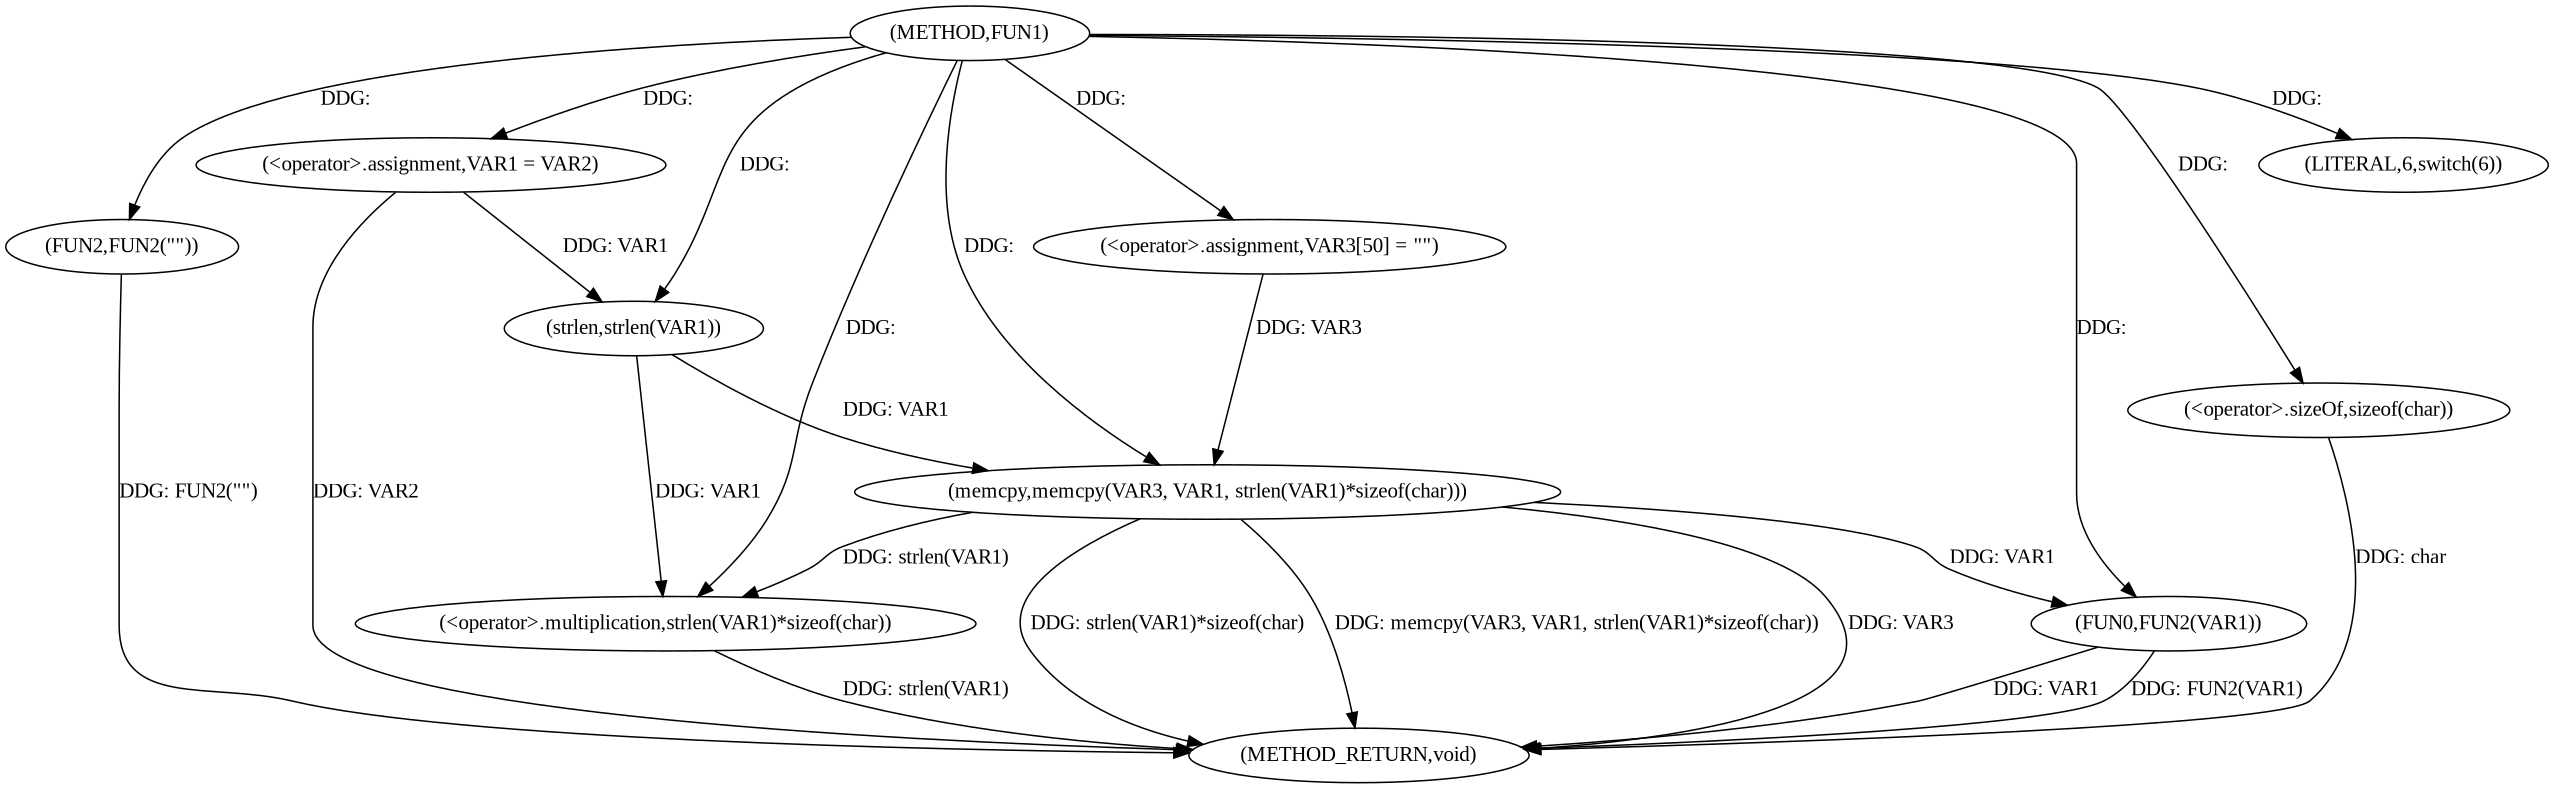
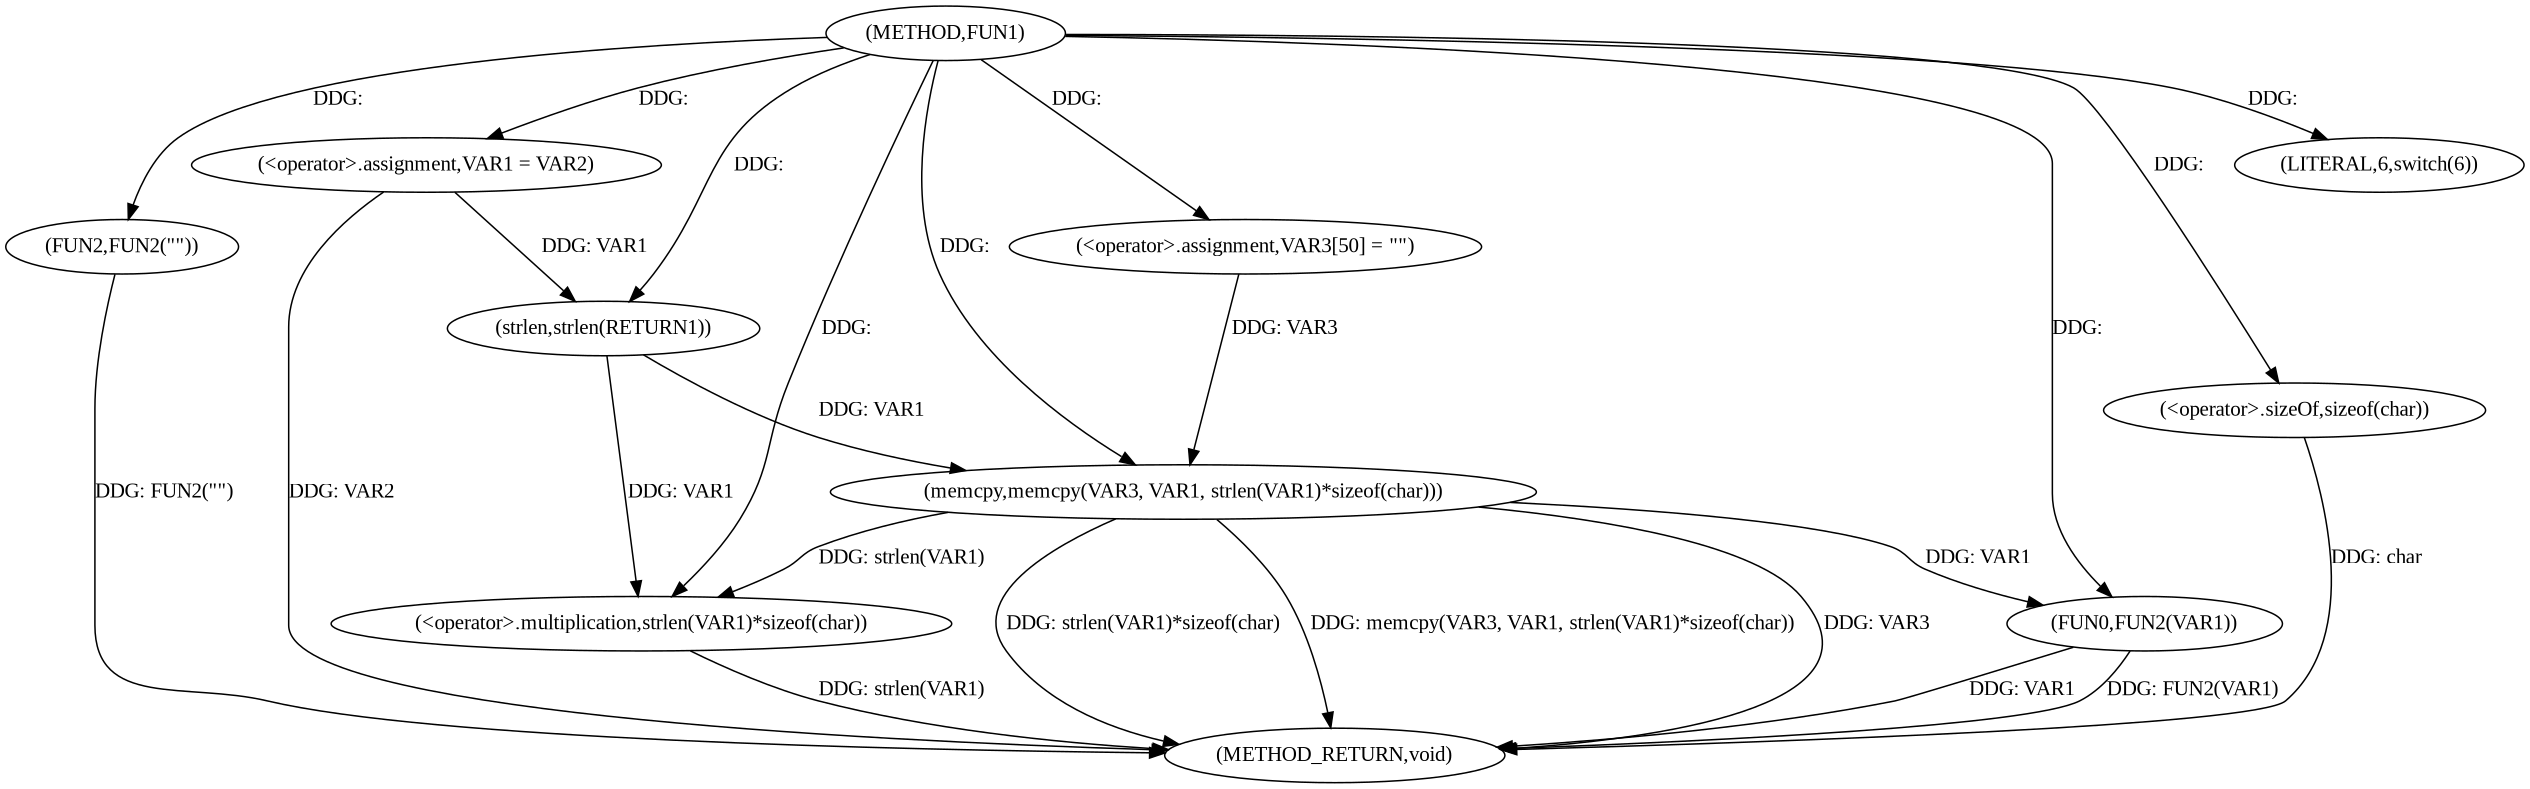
(634, 329) -> (604, 329)
